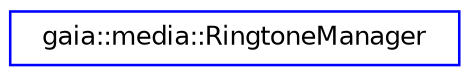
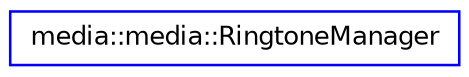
(235, 38) -> (235, 38)
